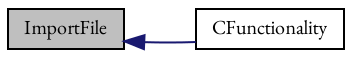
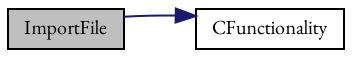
(170, 42) -> (150, 16)
